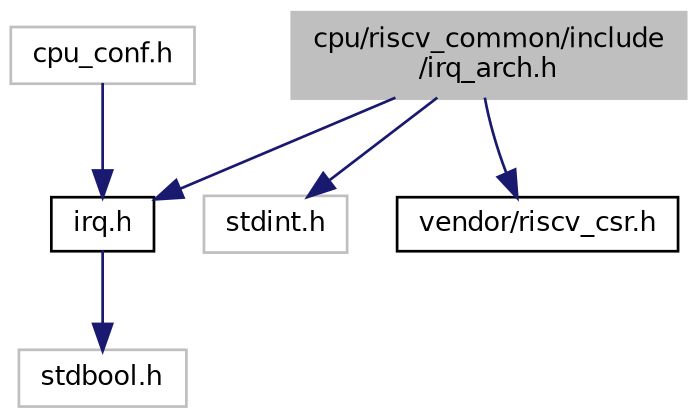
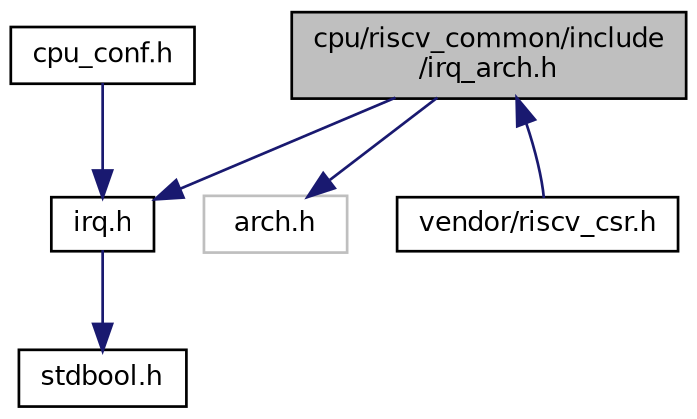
(103, 55) -> (103, 55)
(489, 55) -> (489, 55)
(494, 136) -> (537, 160)
(276, 224) -> (276, 224)
(103, 378) -> (103, 378)
